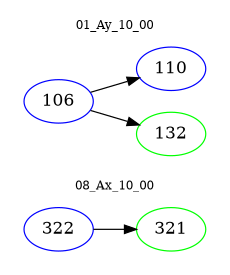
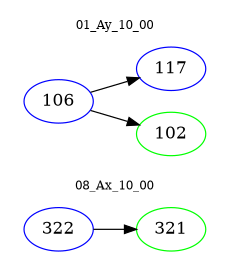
(171, 69) -> (171, 69)
(171, 134) -> (171, 134)
